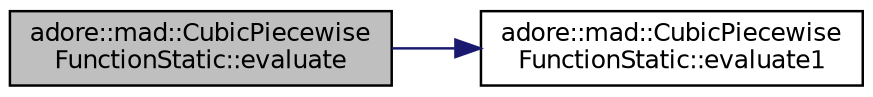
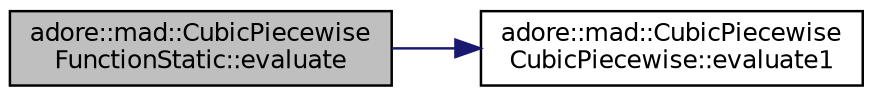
(672, 48) -> (672, 48)
